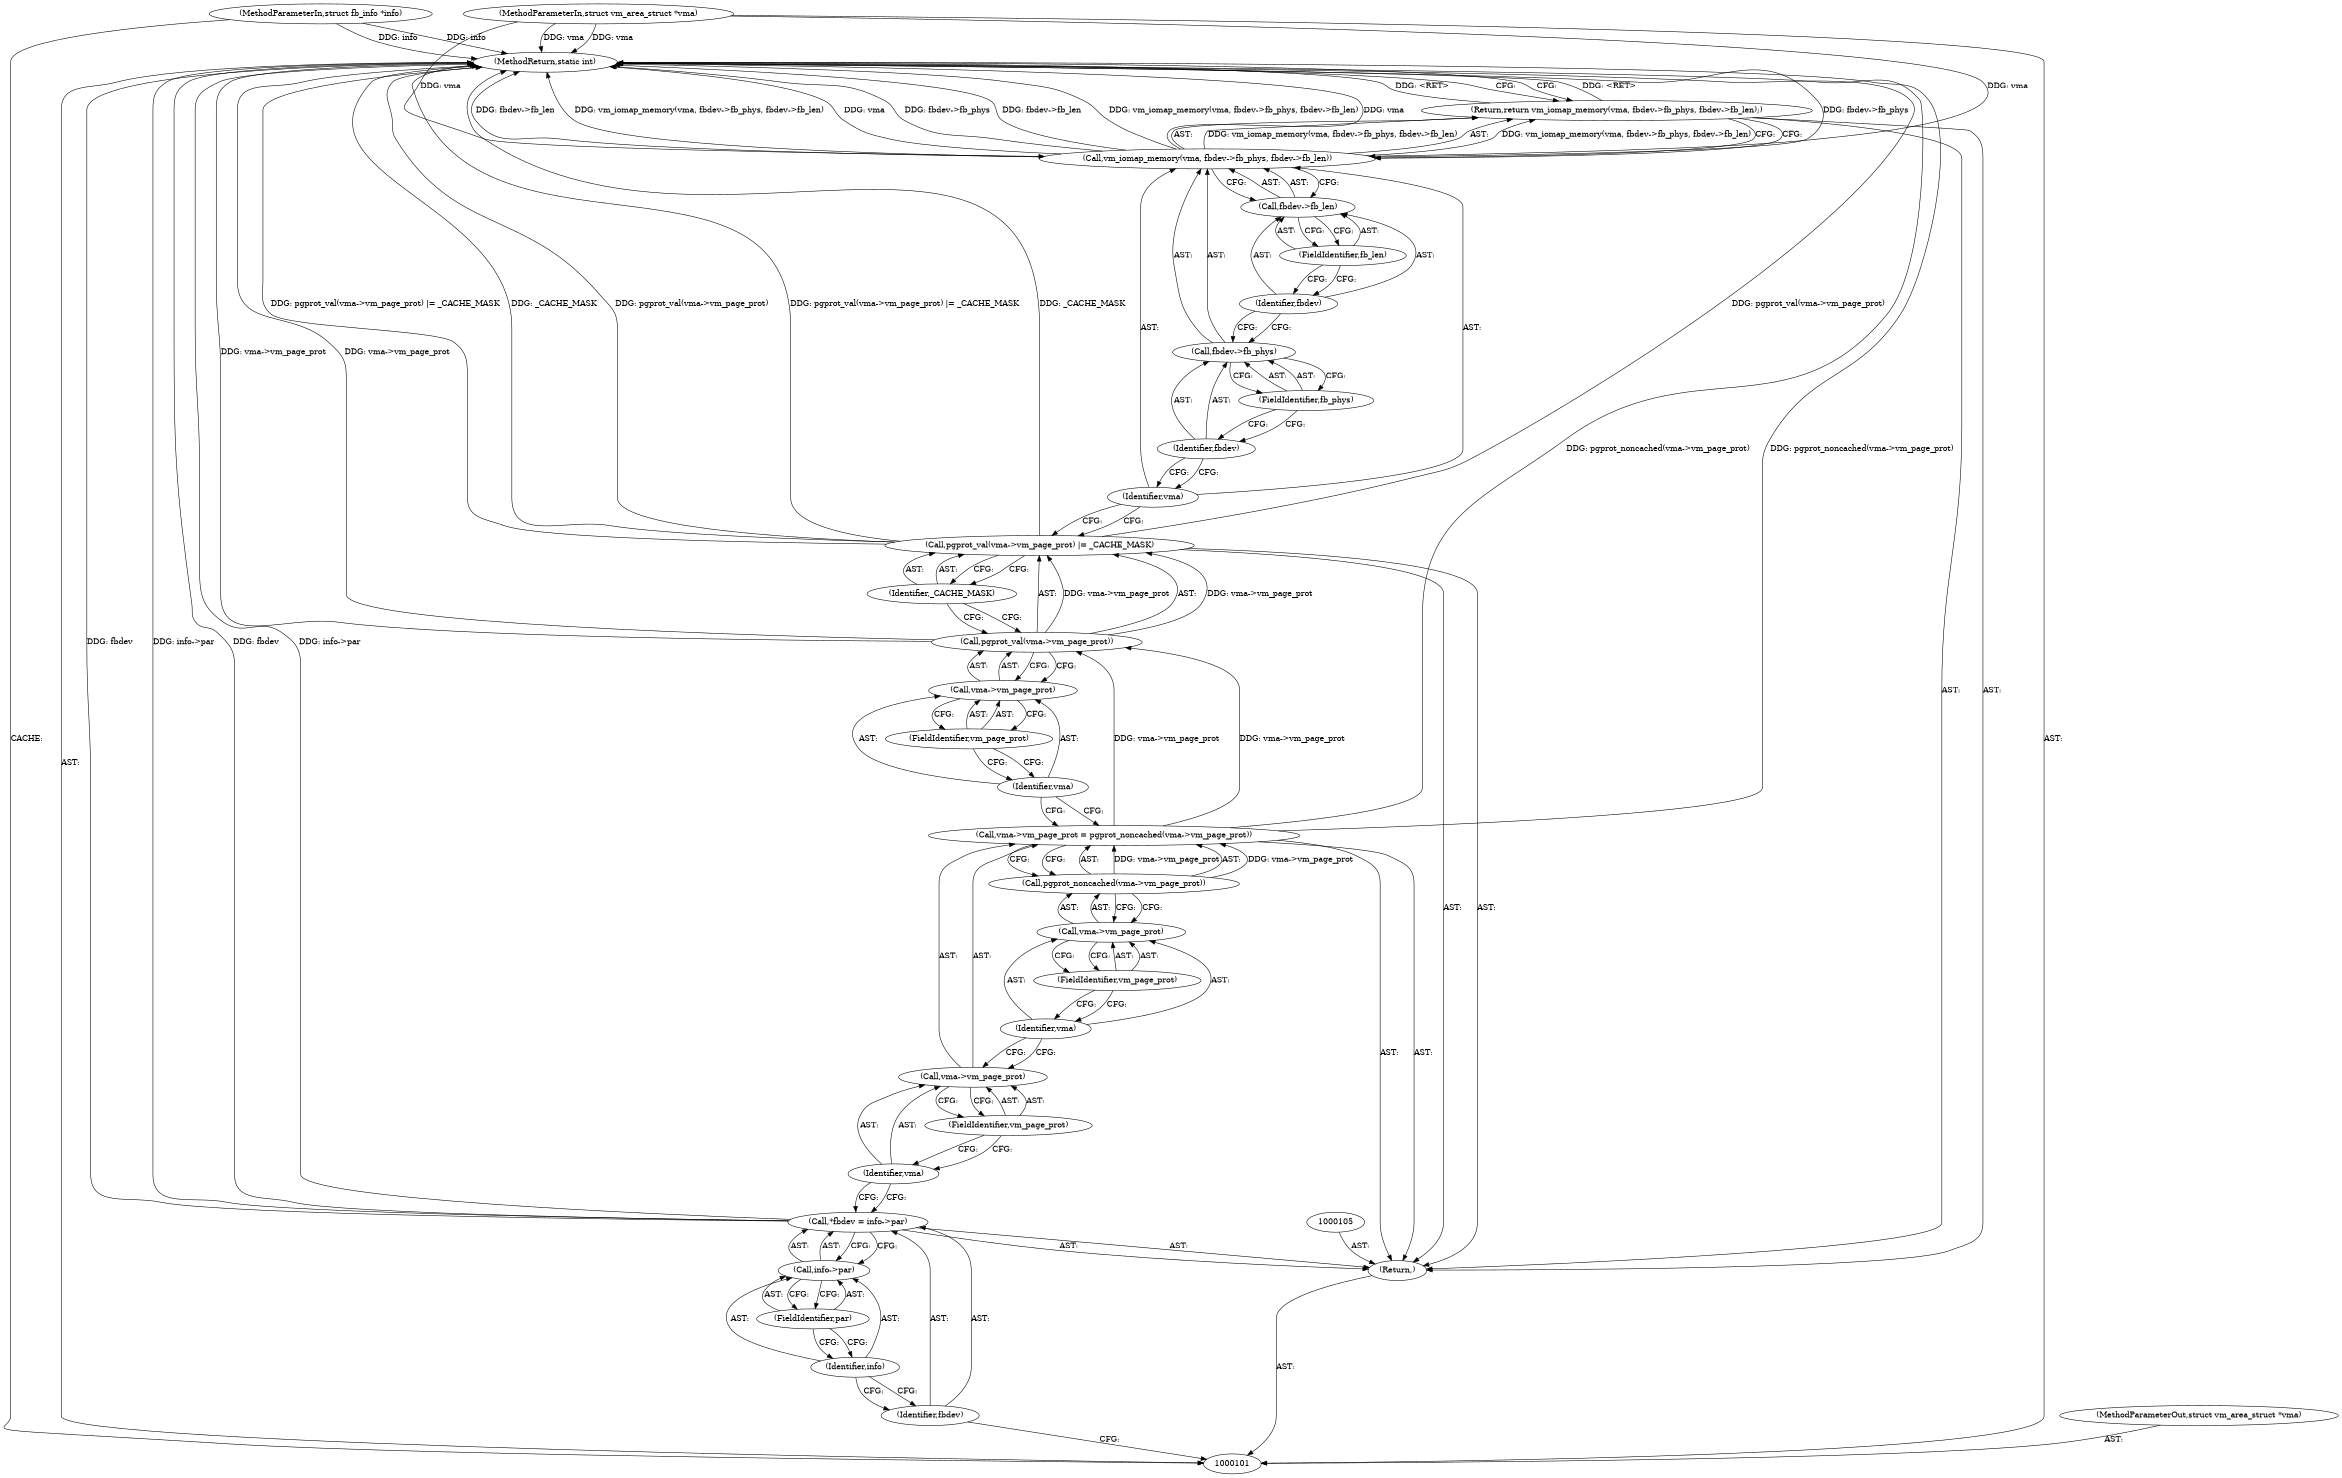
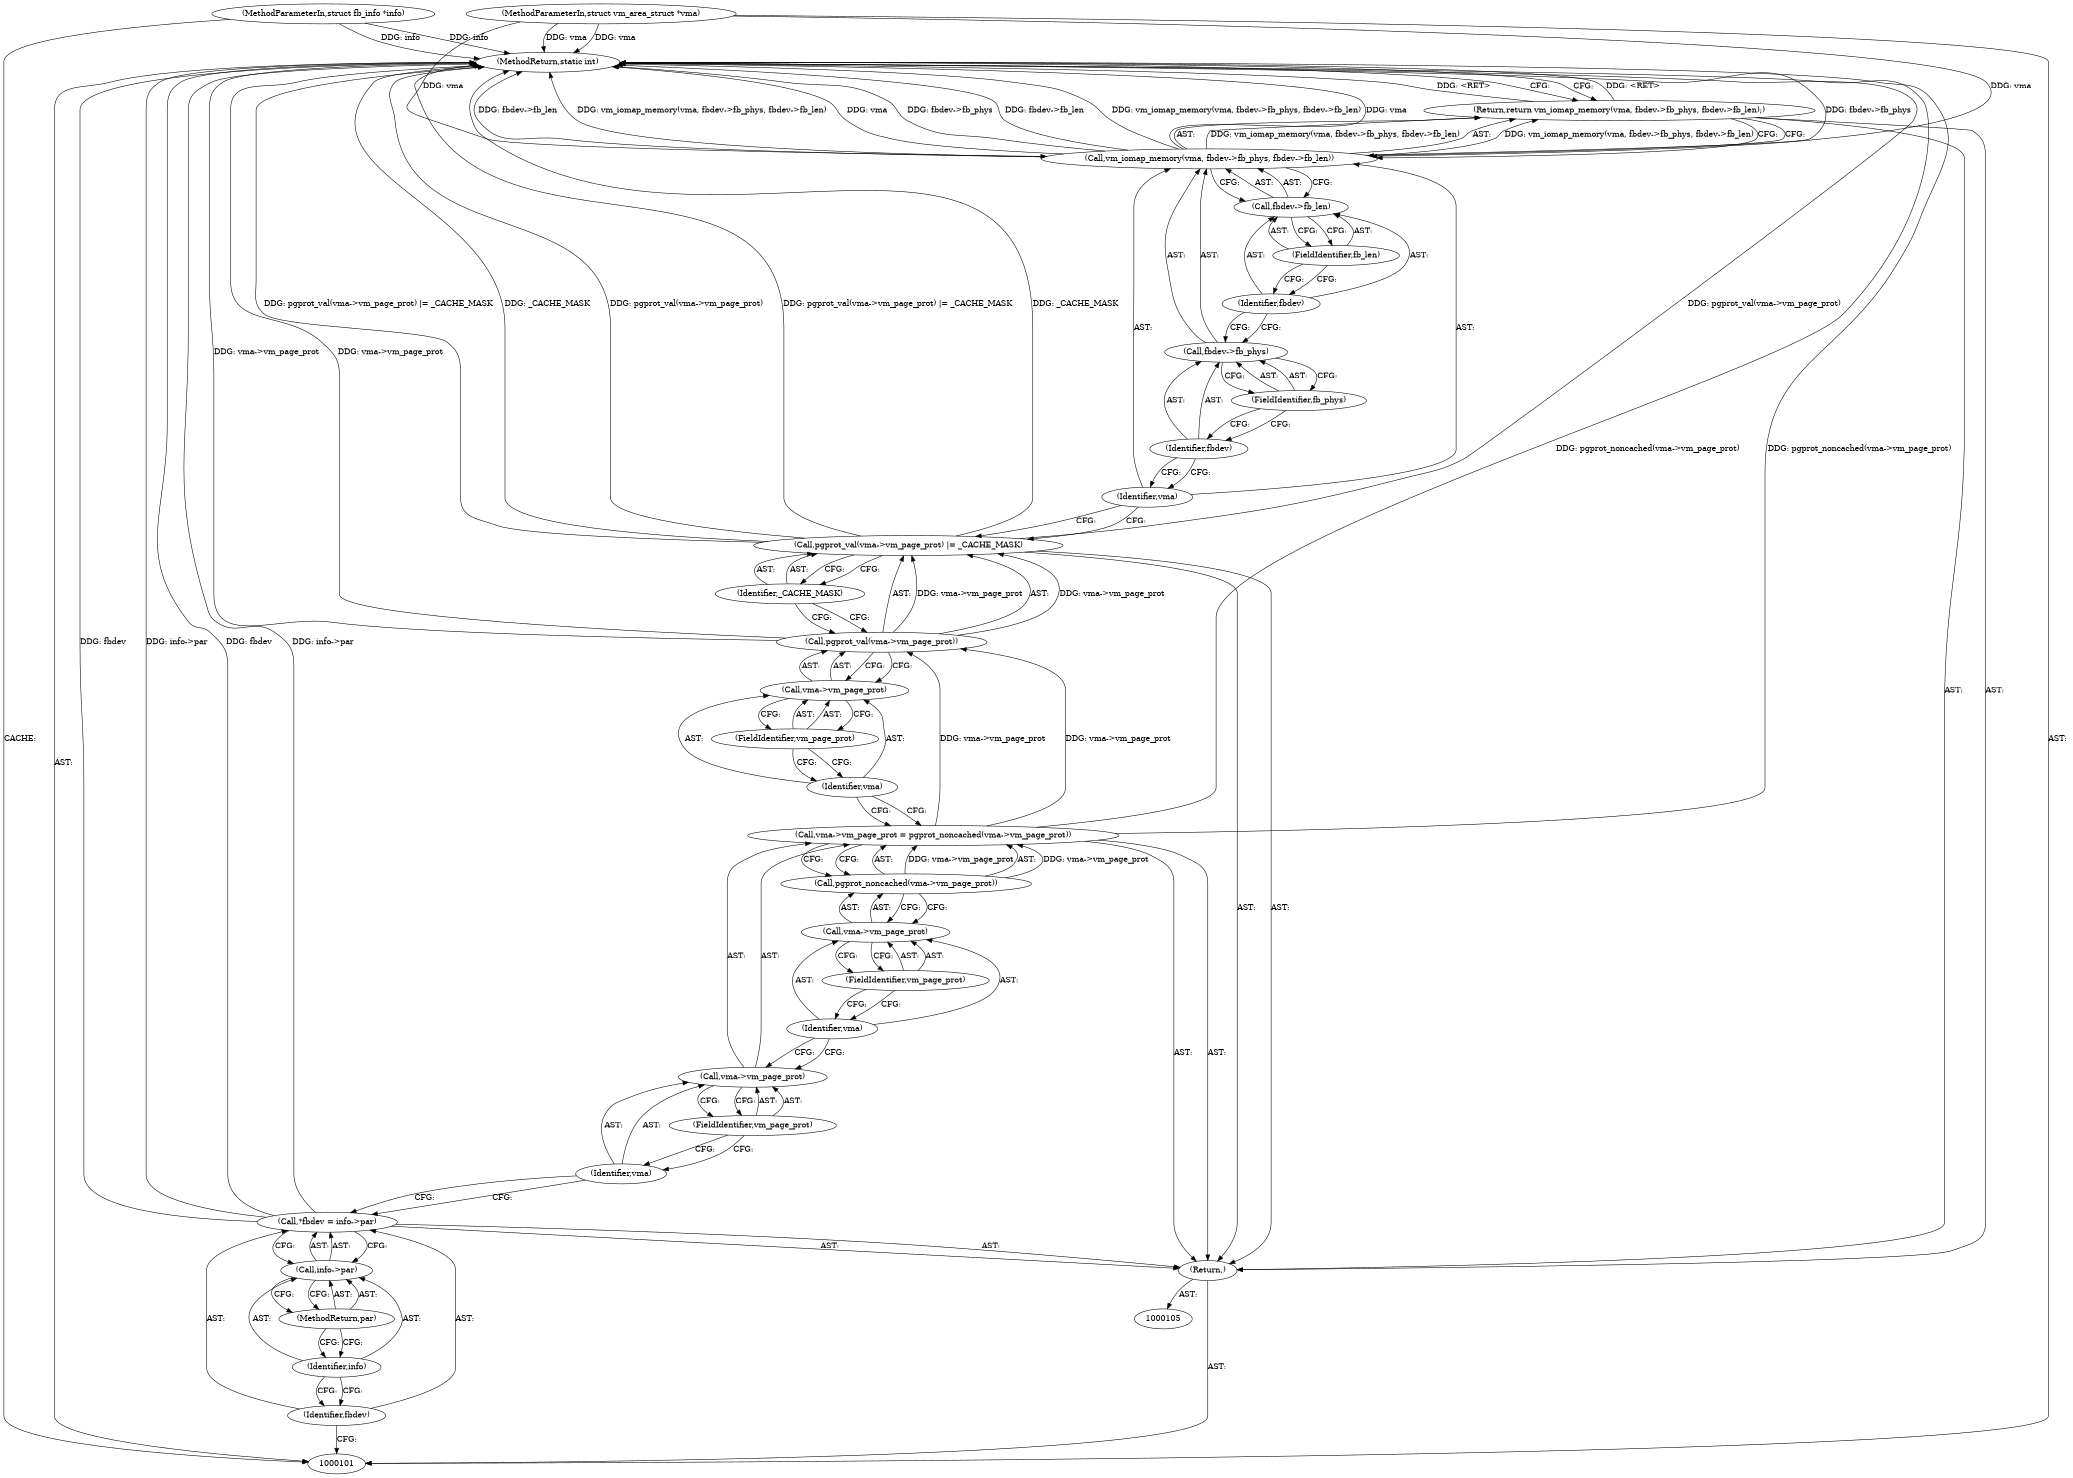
(1351, 1250) -> (1180, 1290)
(813, 1319) -> (337, 1319)
(2199, 1416) -> none
